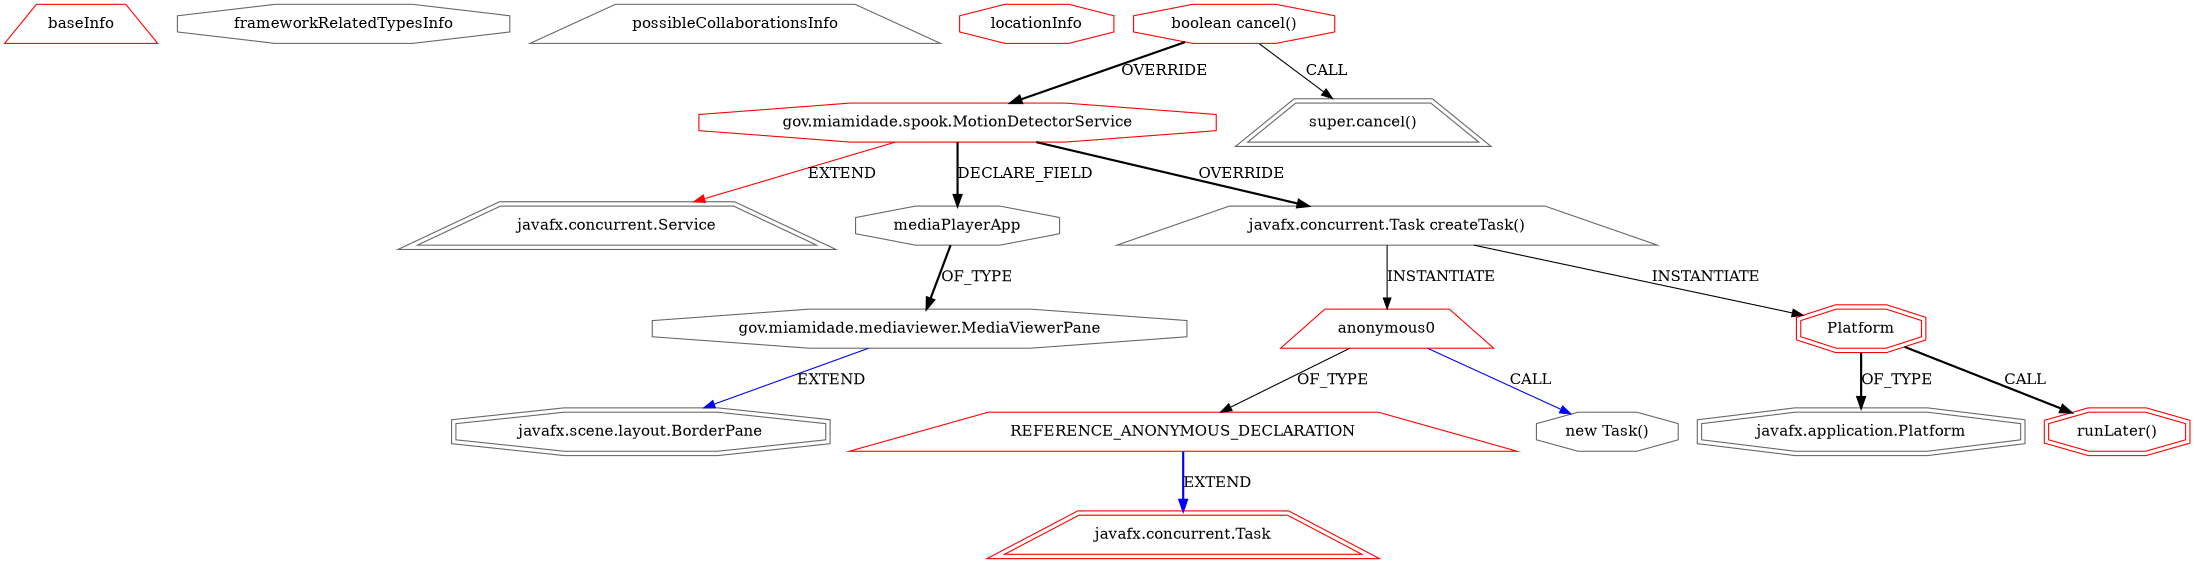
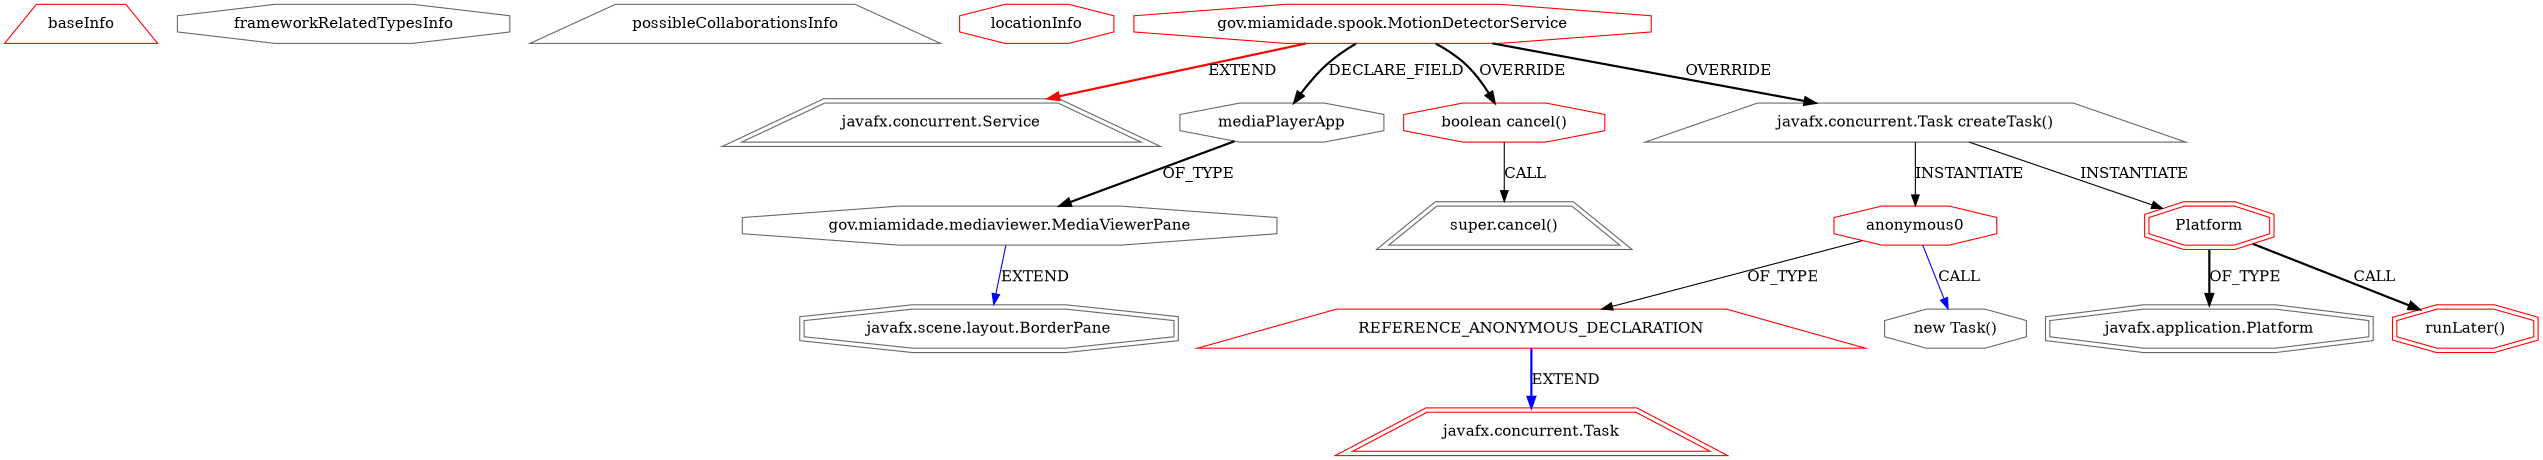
(1103, 71) -> (1466, 65)
(800, 170) -> (1183, 70)
(1387, 329) -> (1915, 226)
